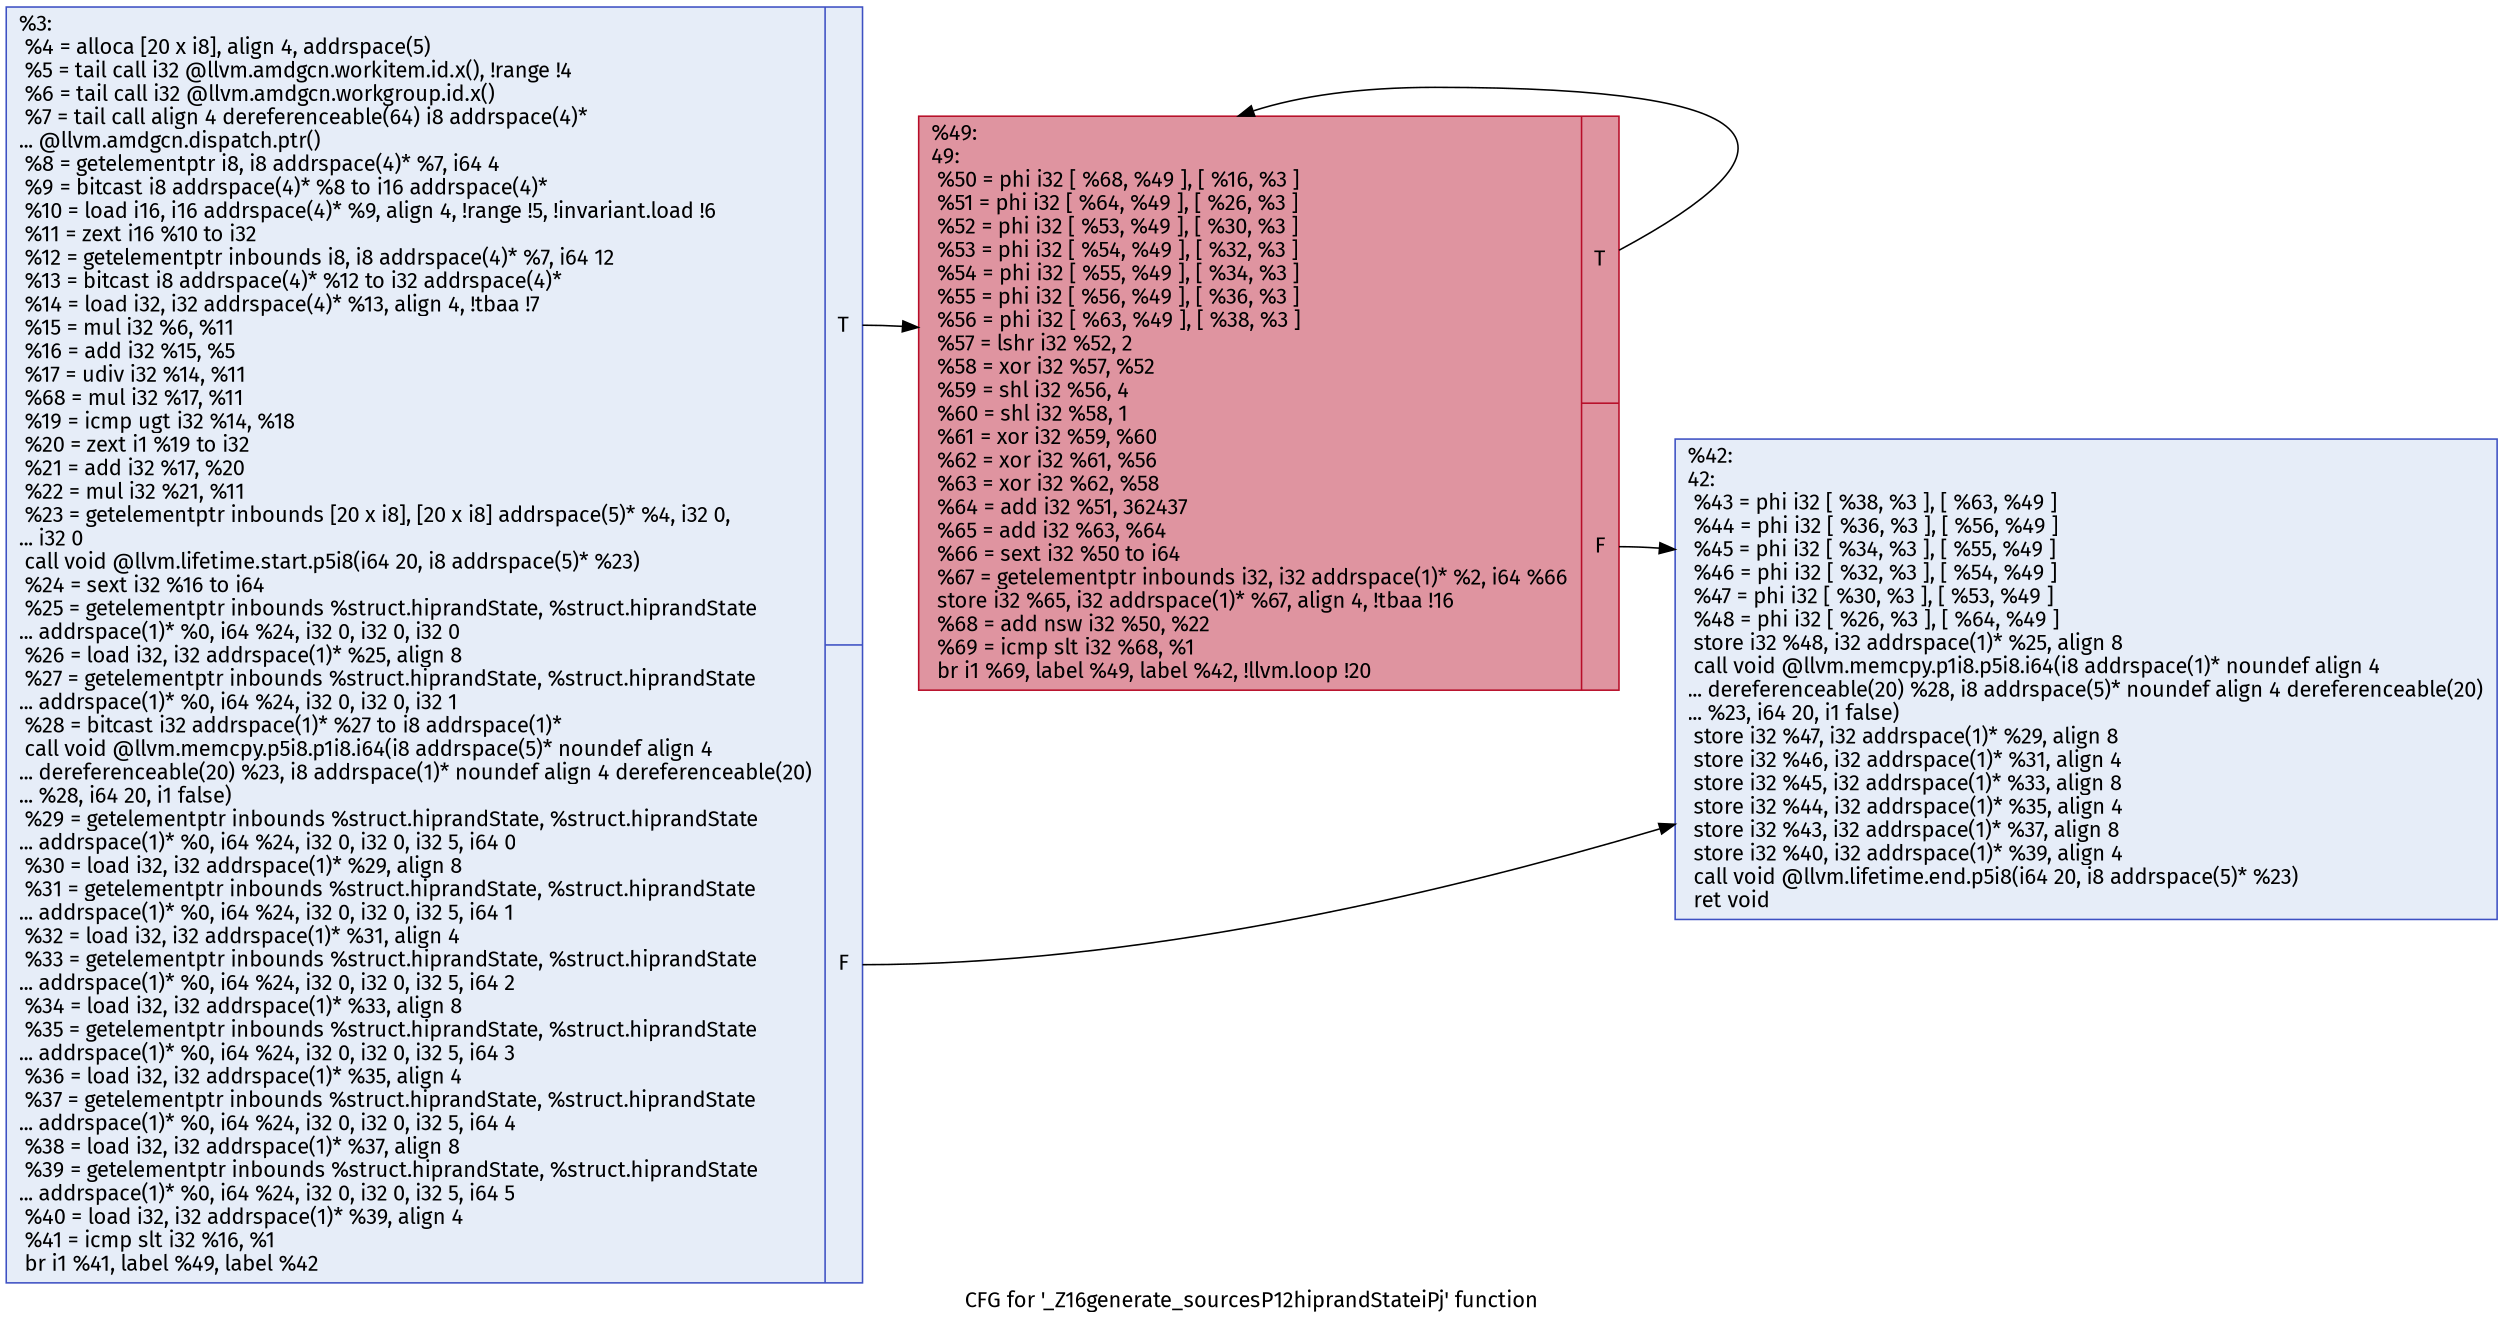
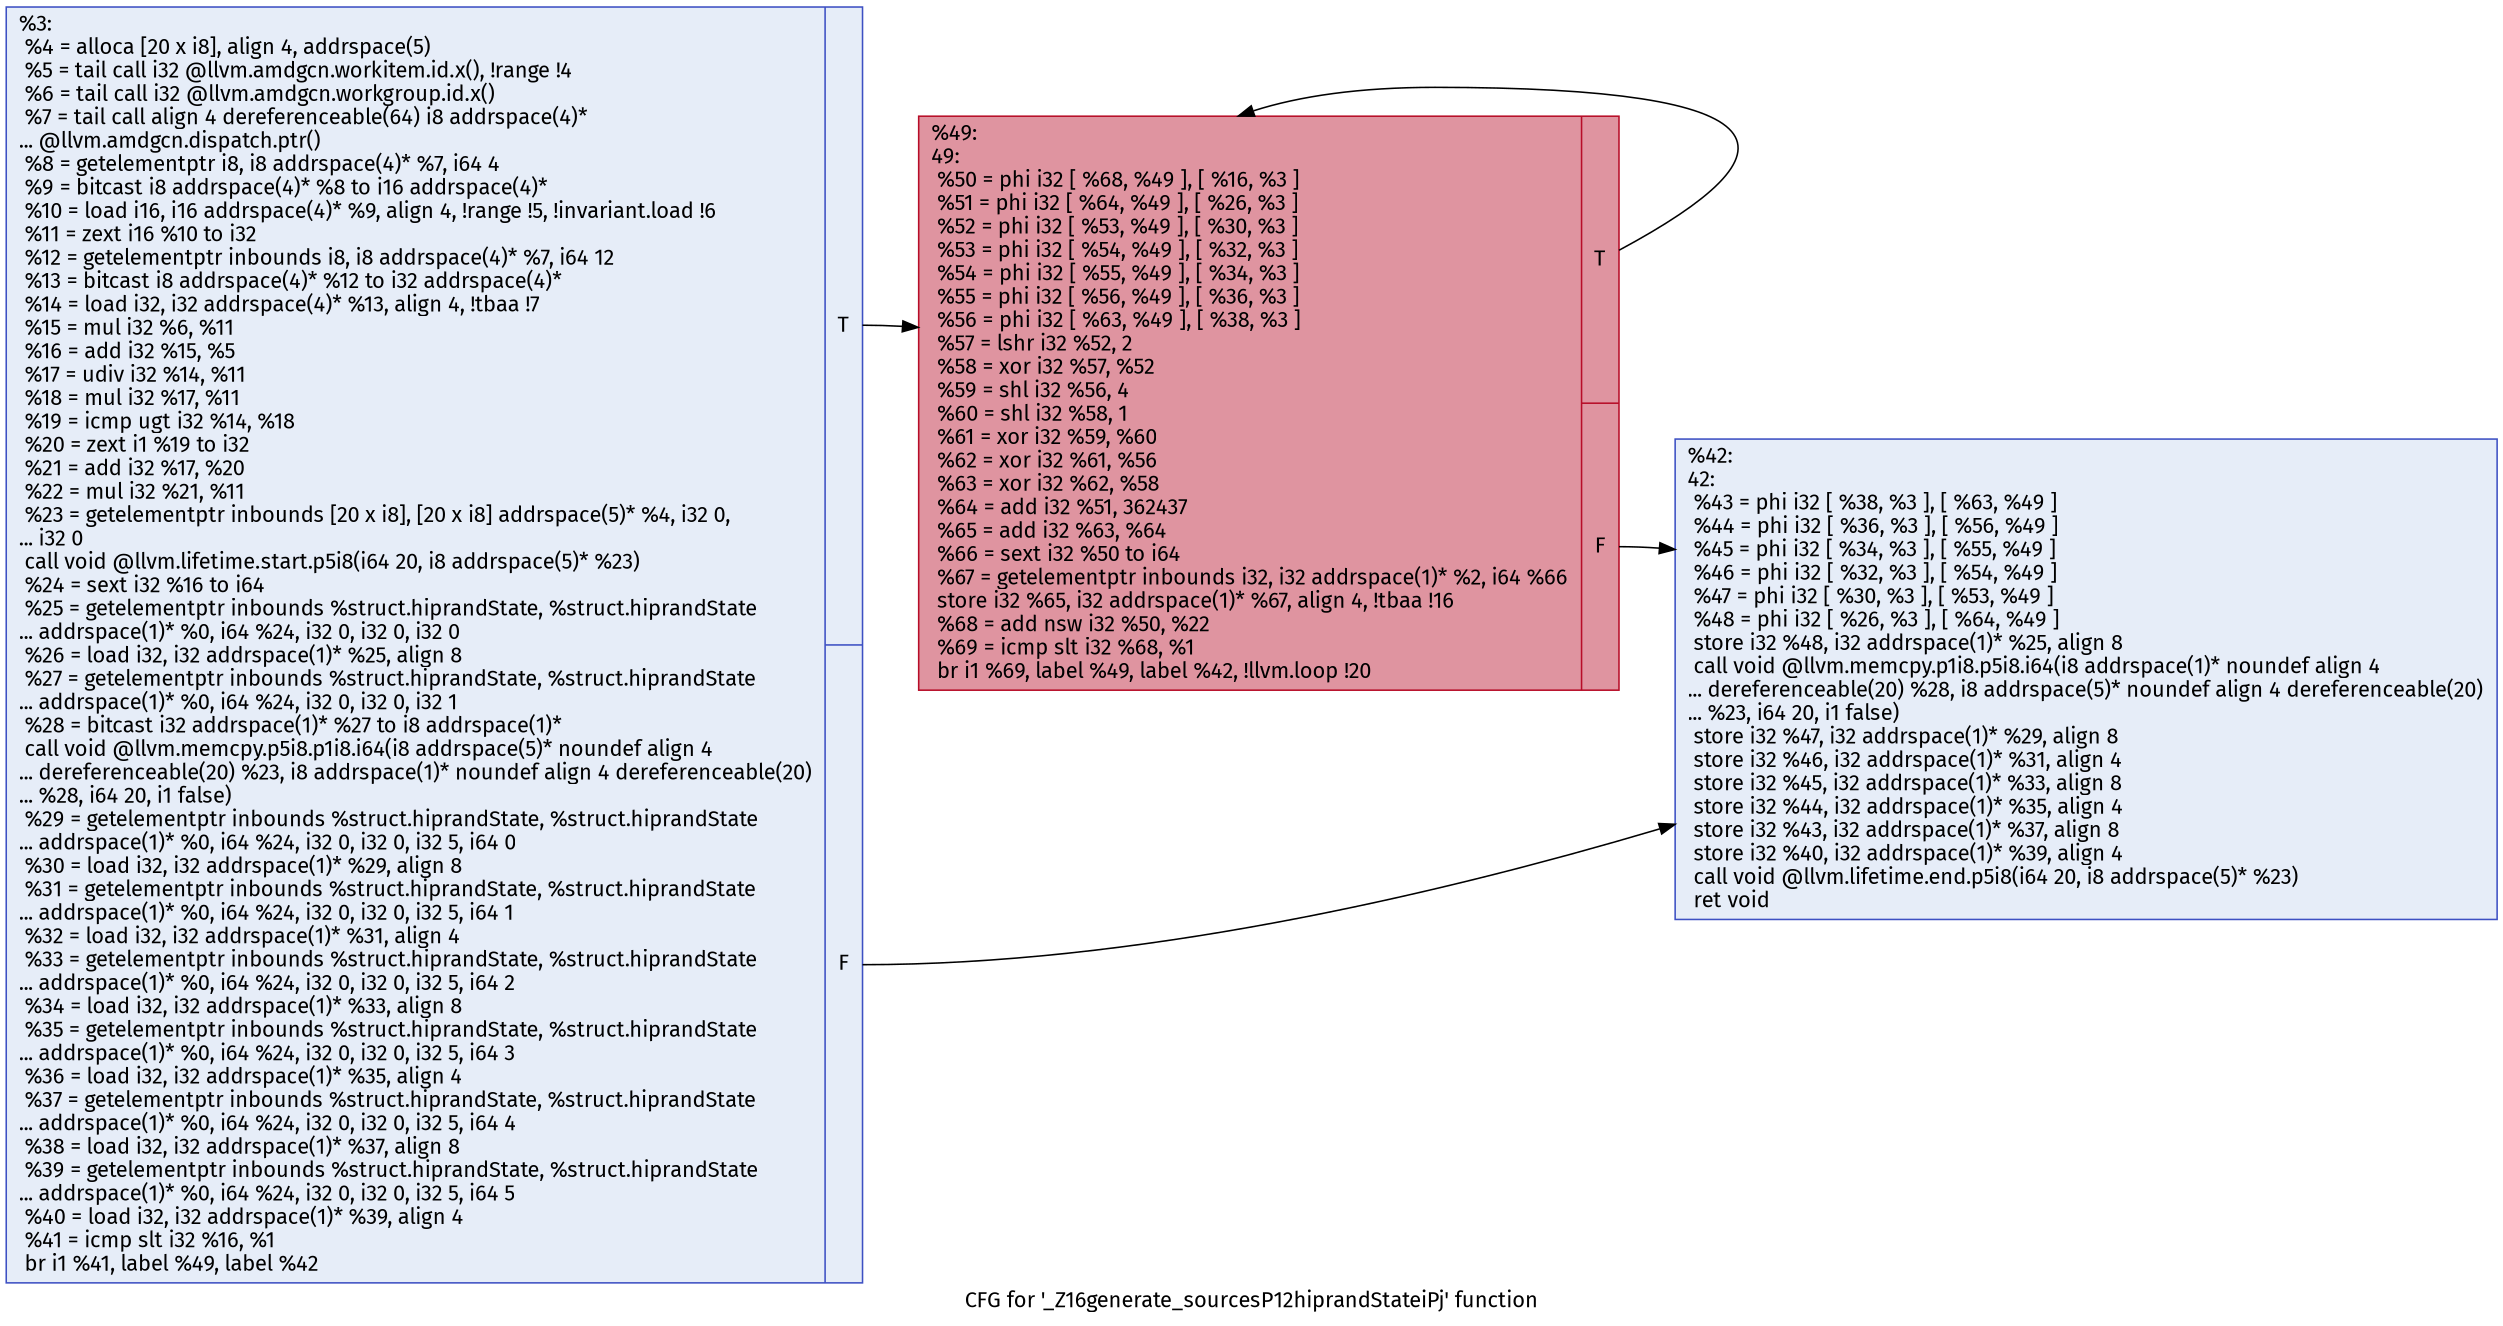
(132, 399) -> (129, 399)
